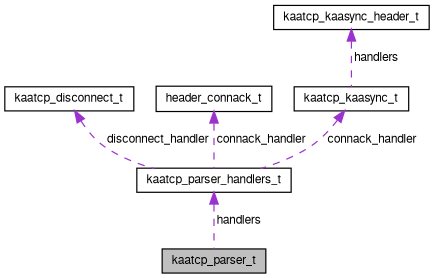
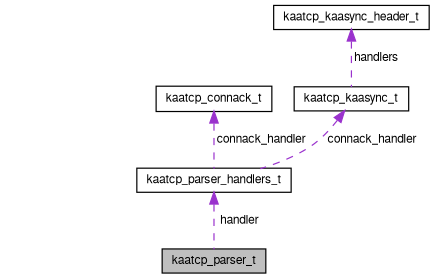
(69, 99) -> none
(214, 99) -> (214, 99)
(238, 221) -> (238, 221)
